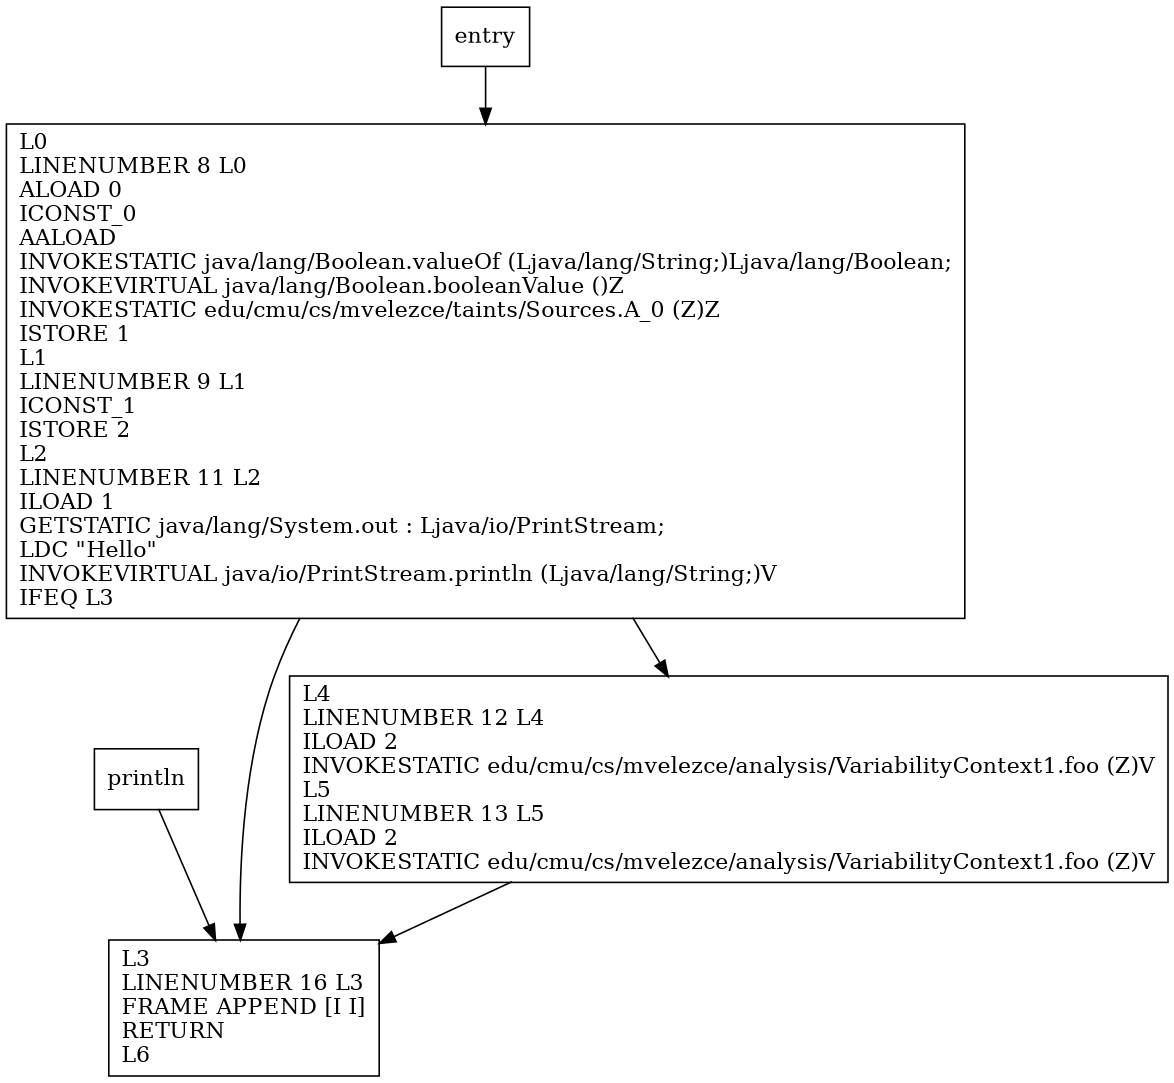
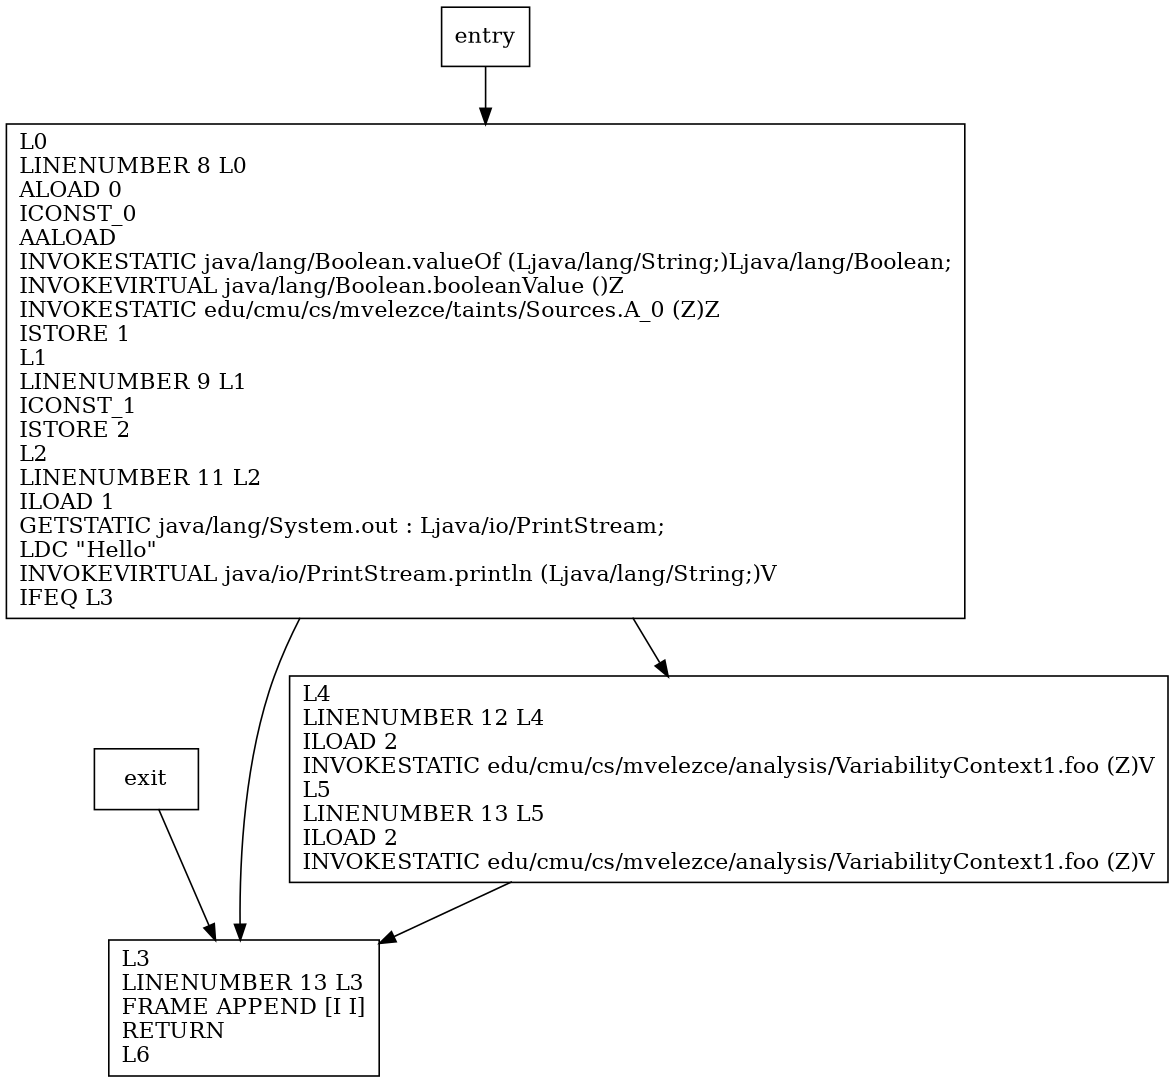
(146, 779) -> (146, 779)
(244, 1008) -> (244, 1008)
